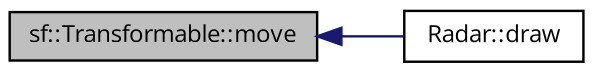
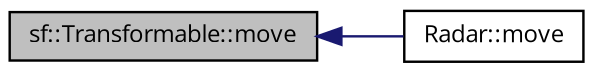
(494, 36) -> (494, 36)
